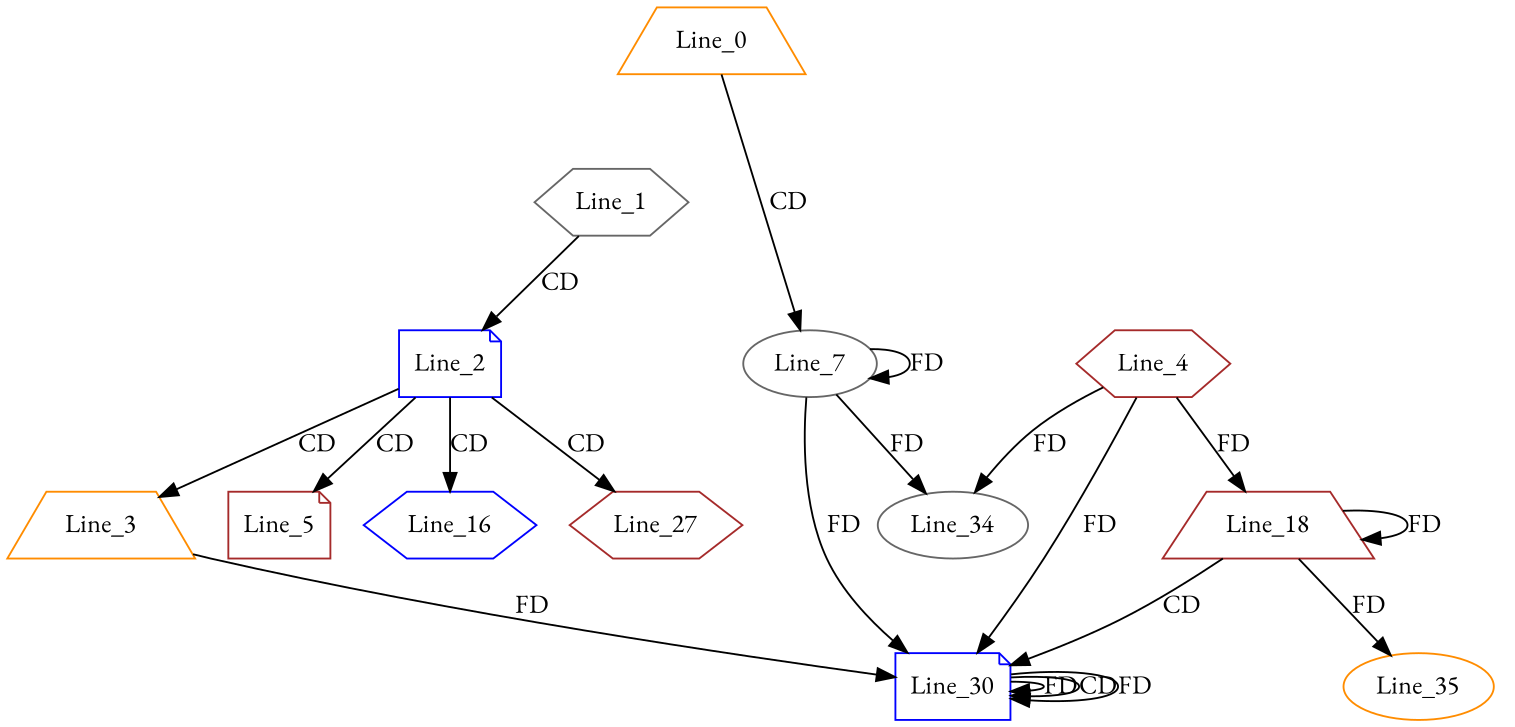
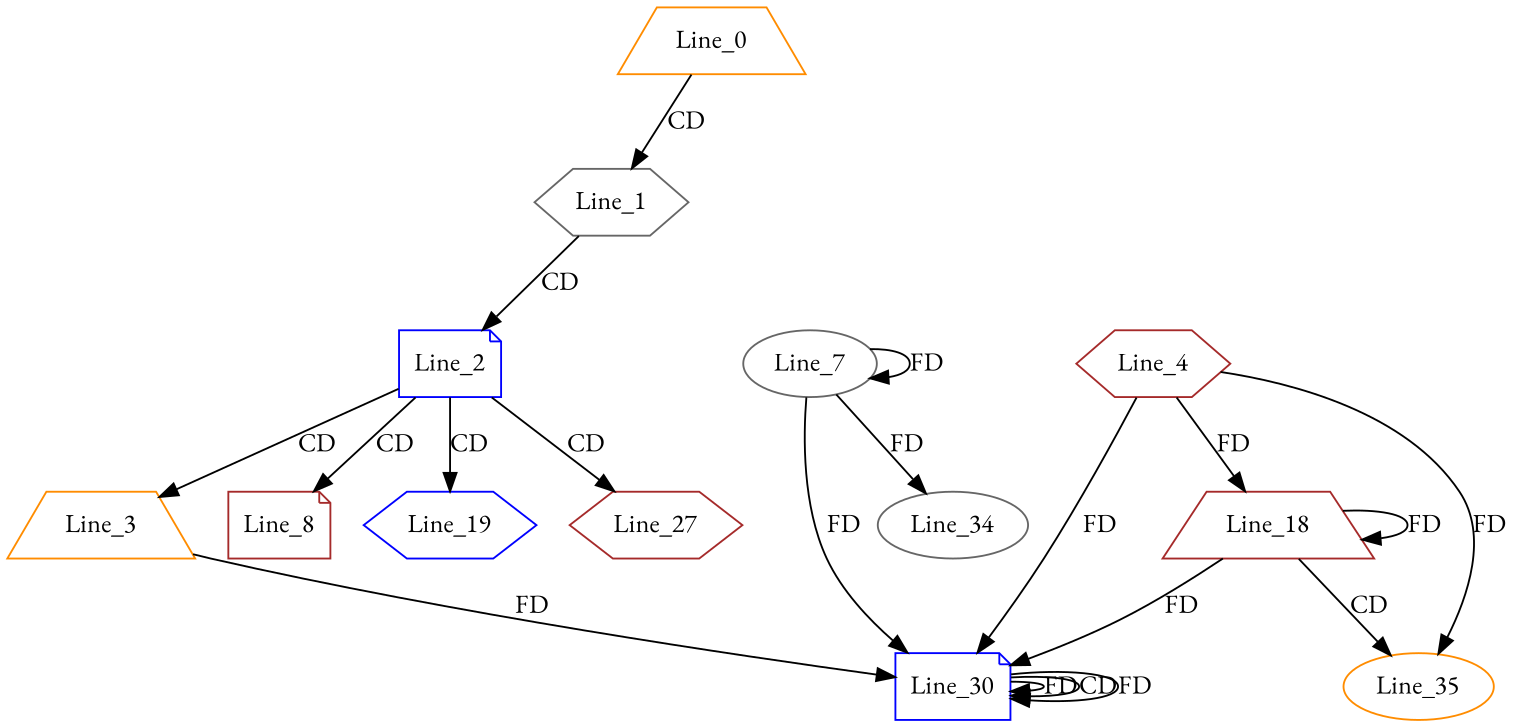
(758, 193) -> (667, 114)
(1039, 425) -> (1418, 448)
(279, 525) -> (279, 525)
(450, 525) -> (450, 525)
(1182, 606) -> (1182, 606)
(1369, 606) -> (1369, 606)
